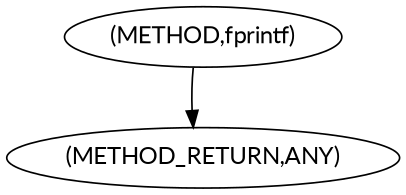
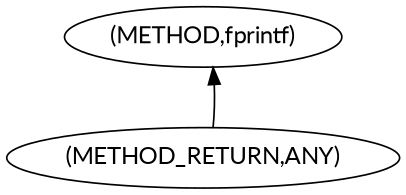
(192, 89) -> (214, 106)
